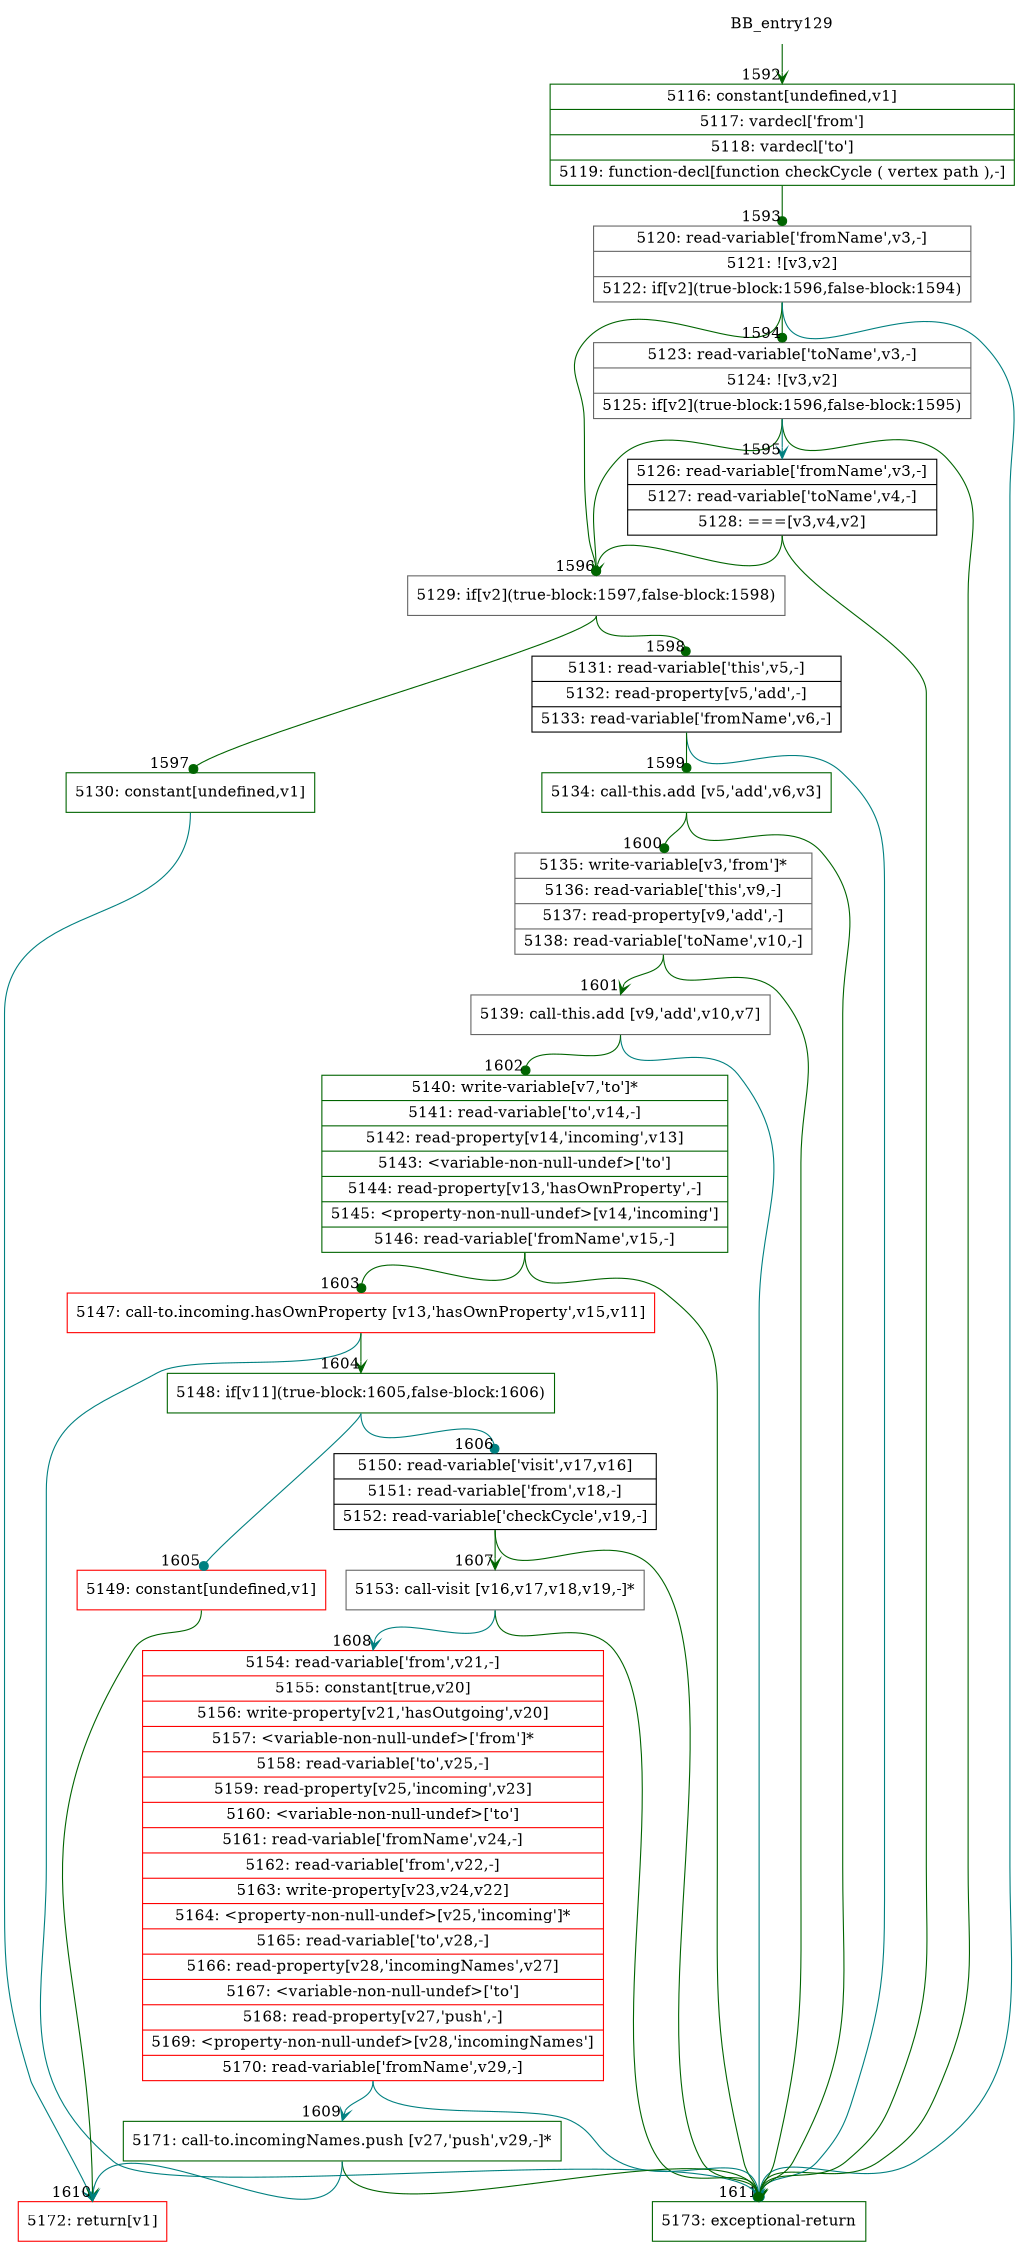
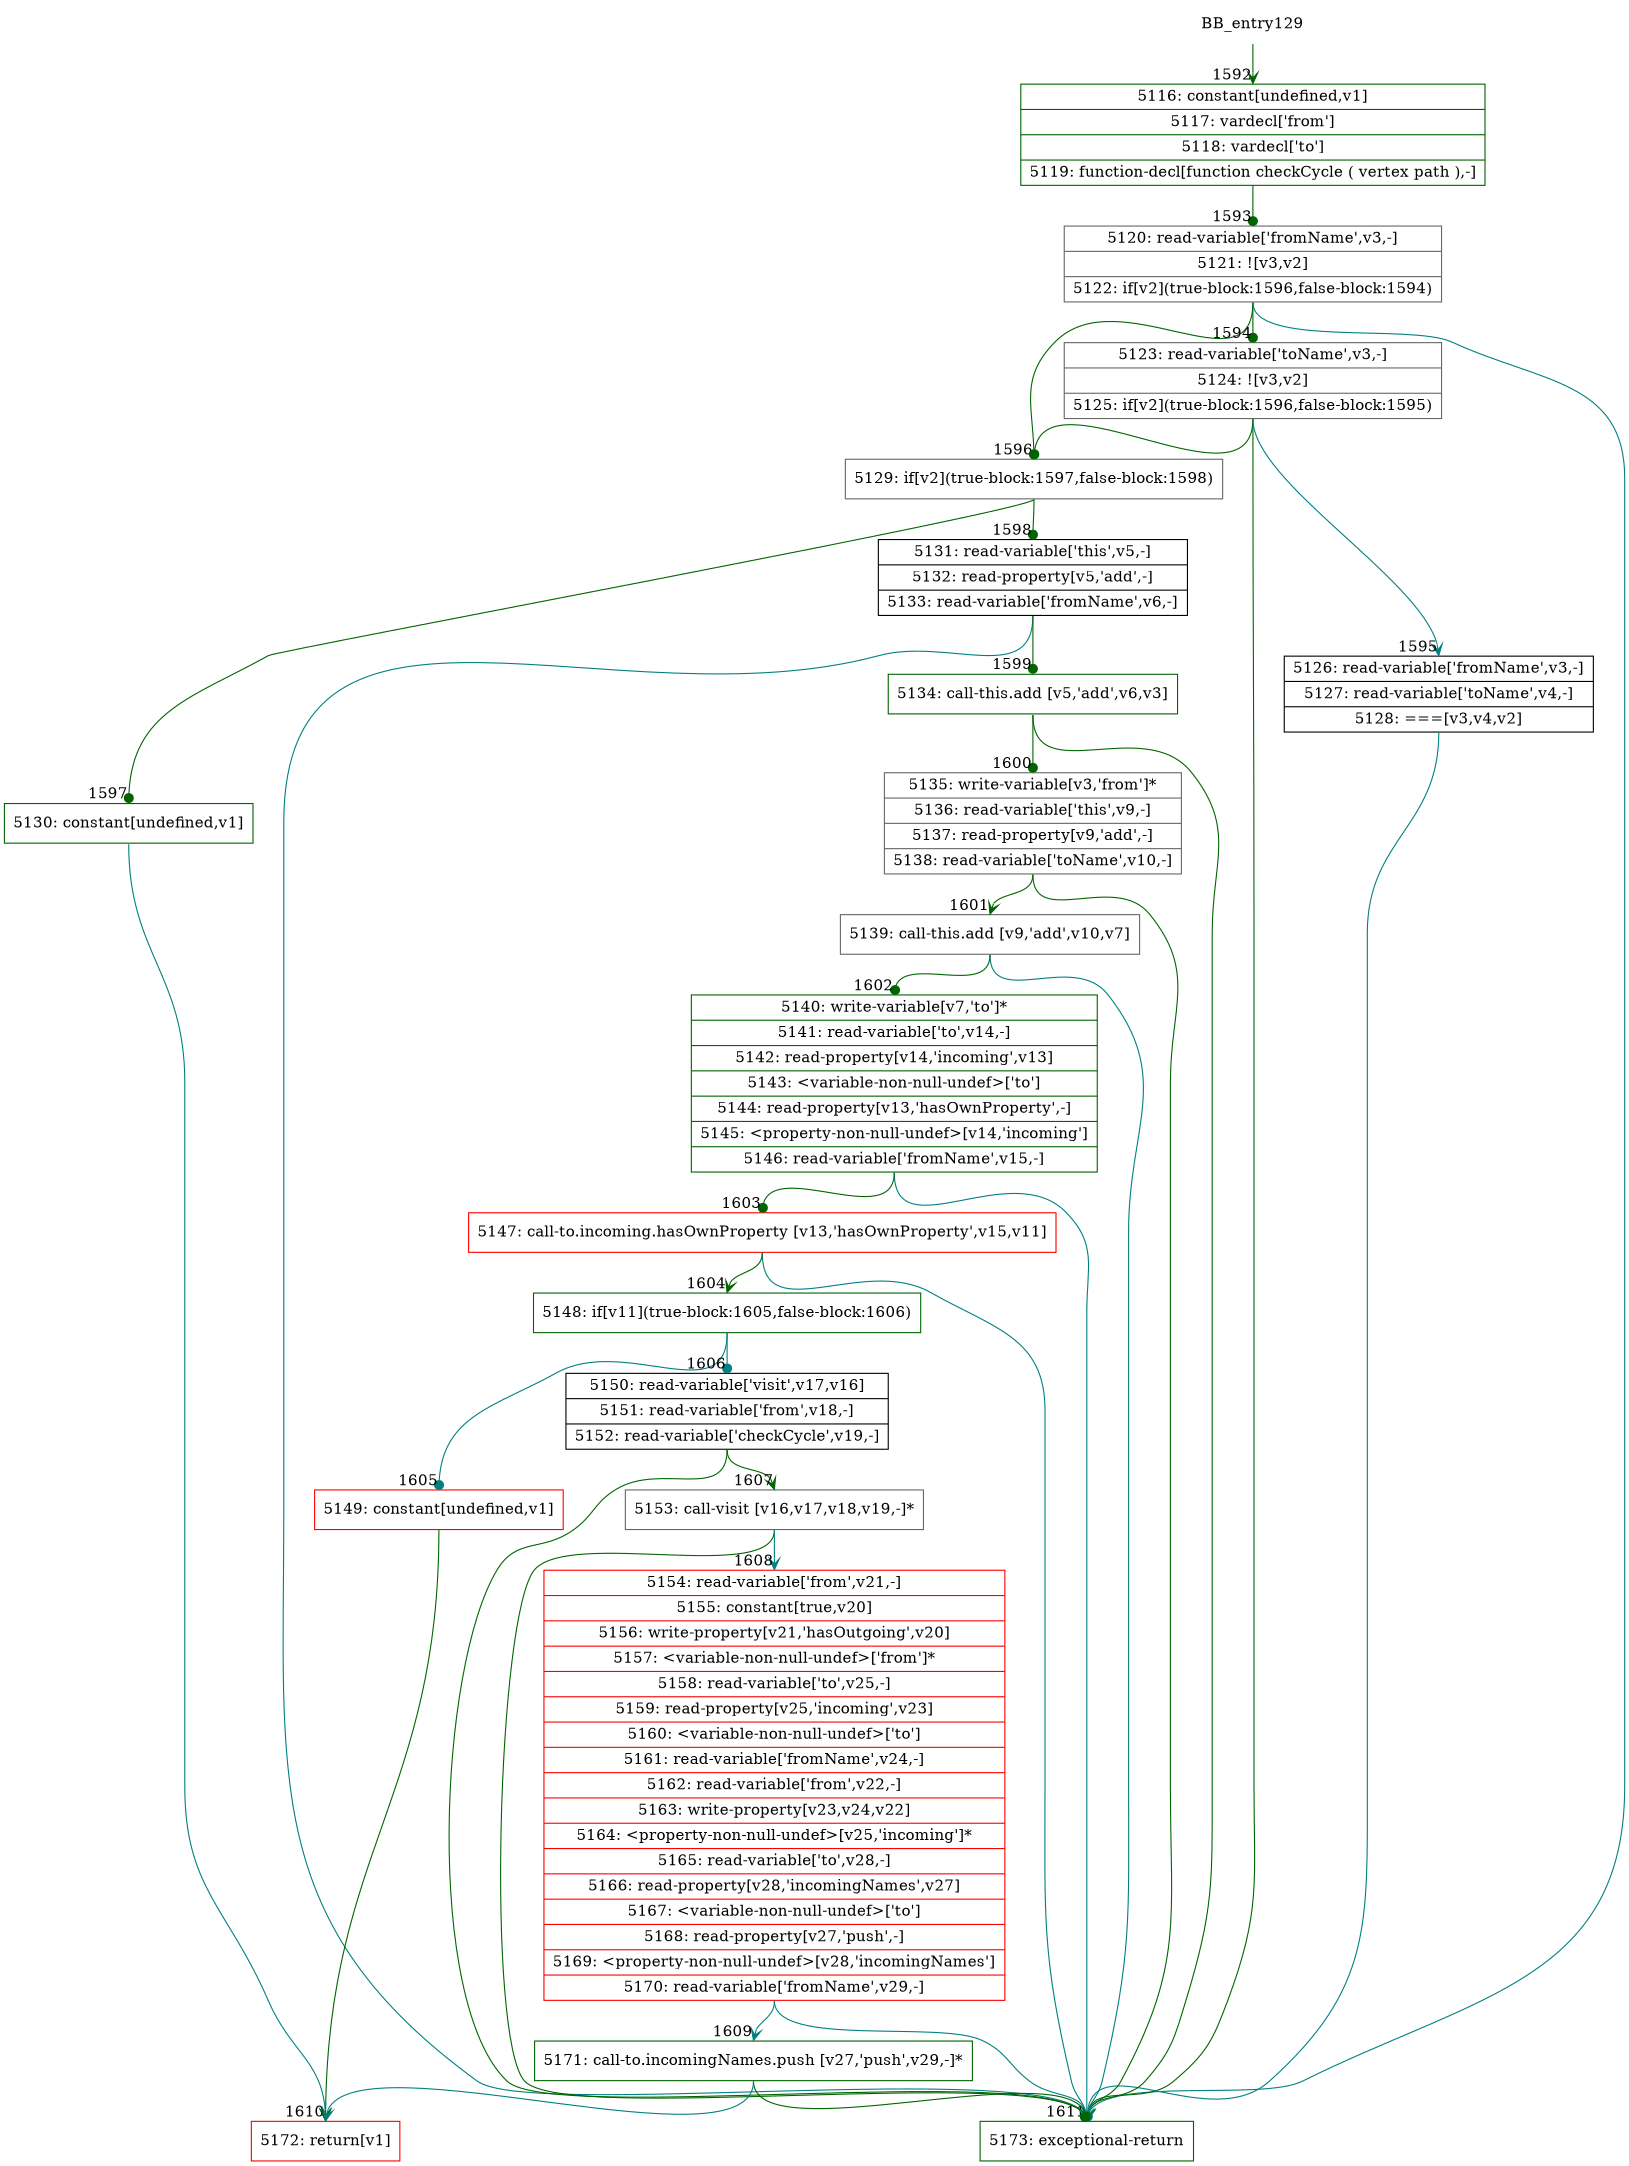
(695, 557) -> none
(926, 1376) -> (1367, 1513)
(717, 1655) -> (1087, 1560)
